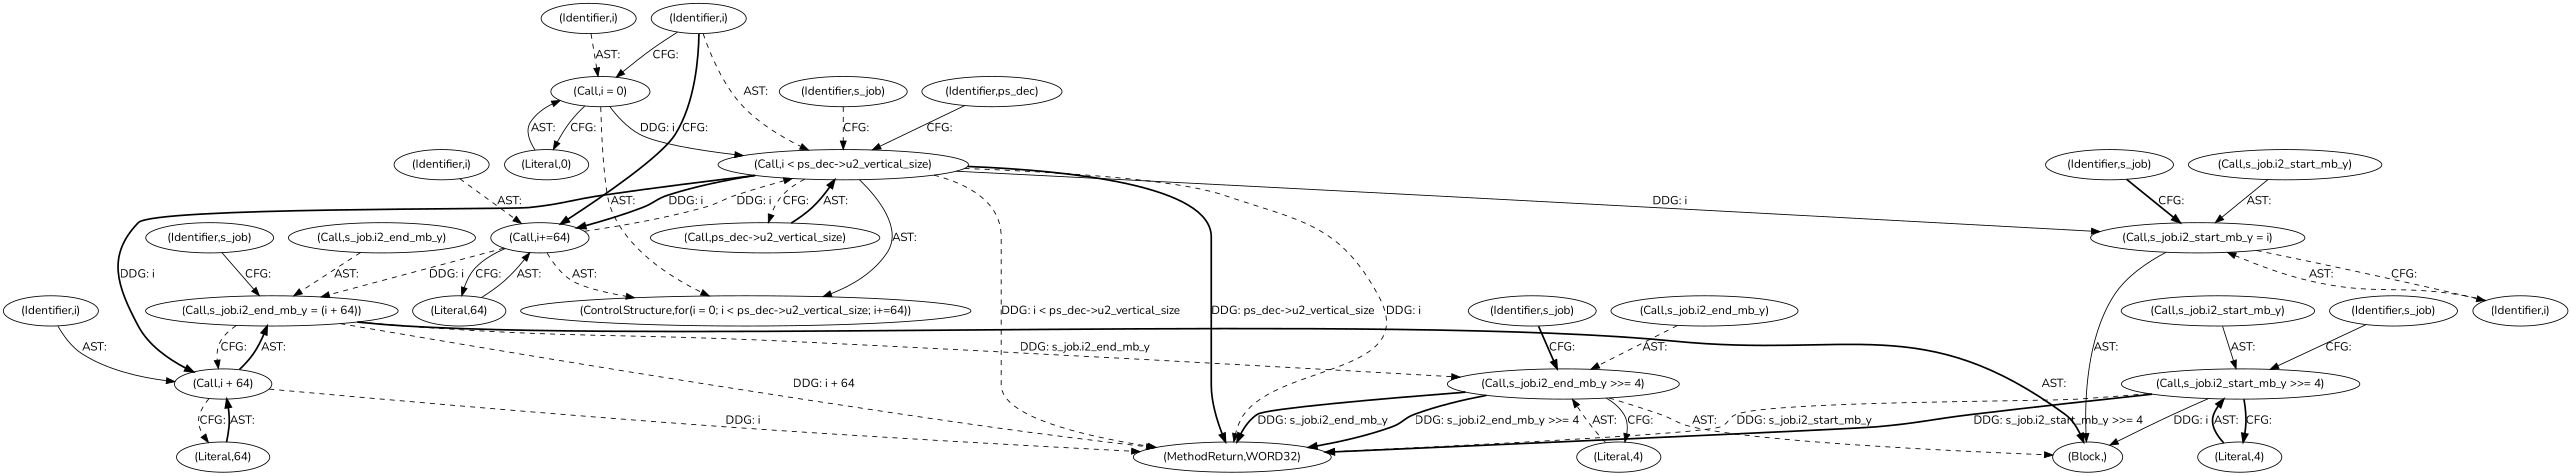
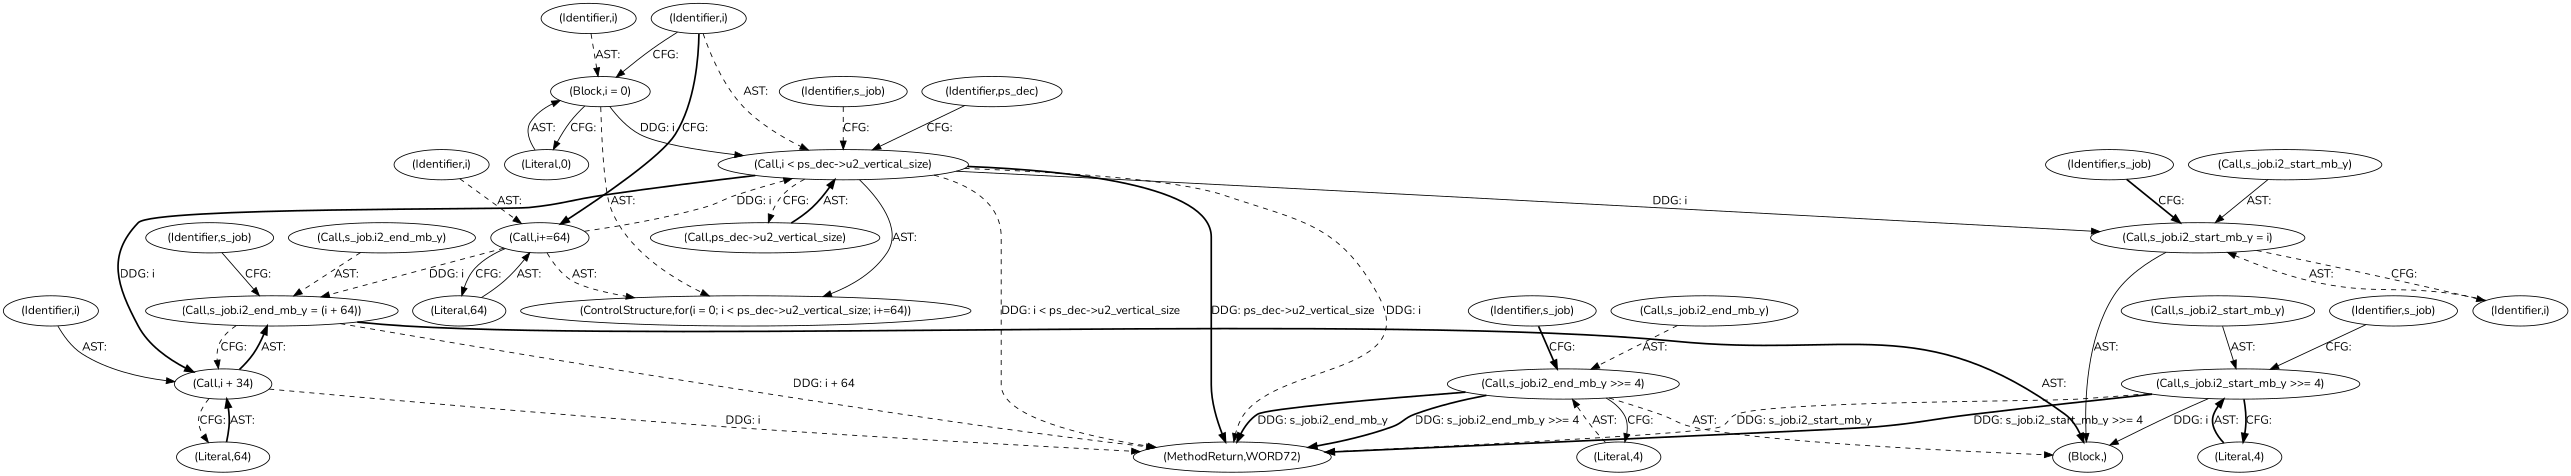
(600, 92) -> (600, 92)
(668, 195) -> none
(905, 347) -> none
(223, 384) -> (223, 384)
(1232, 457) -> (1232, 457)
